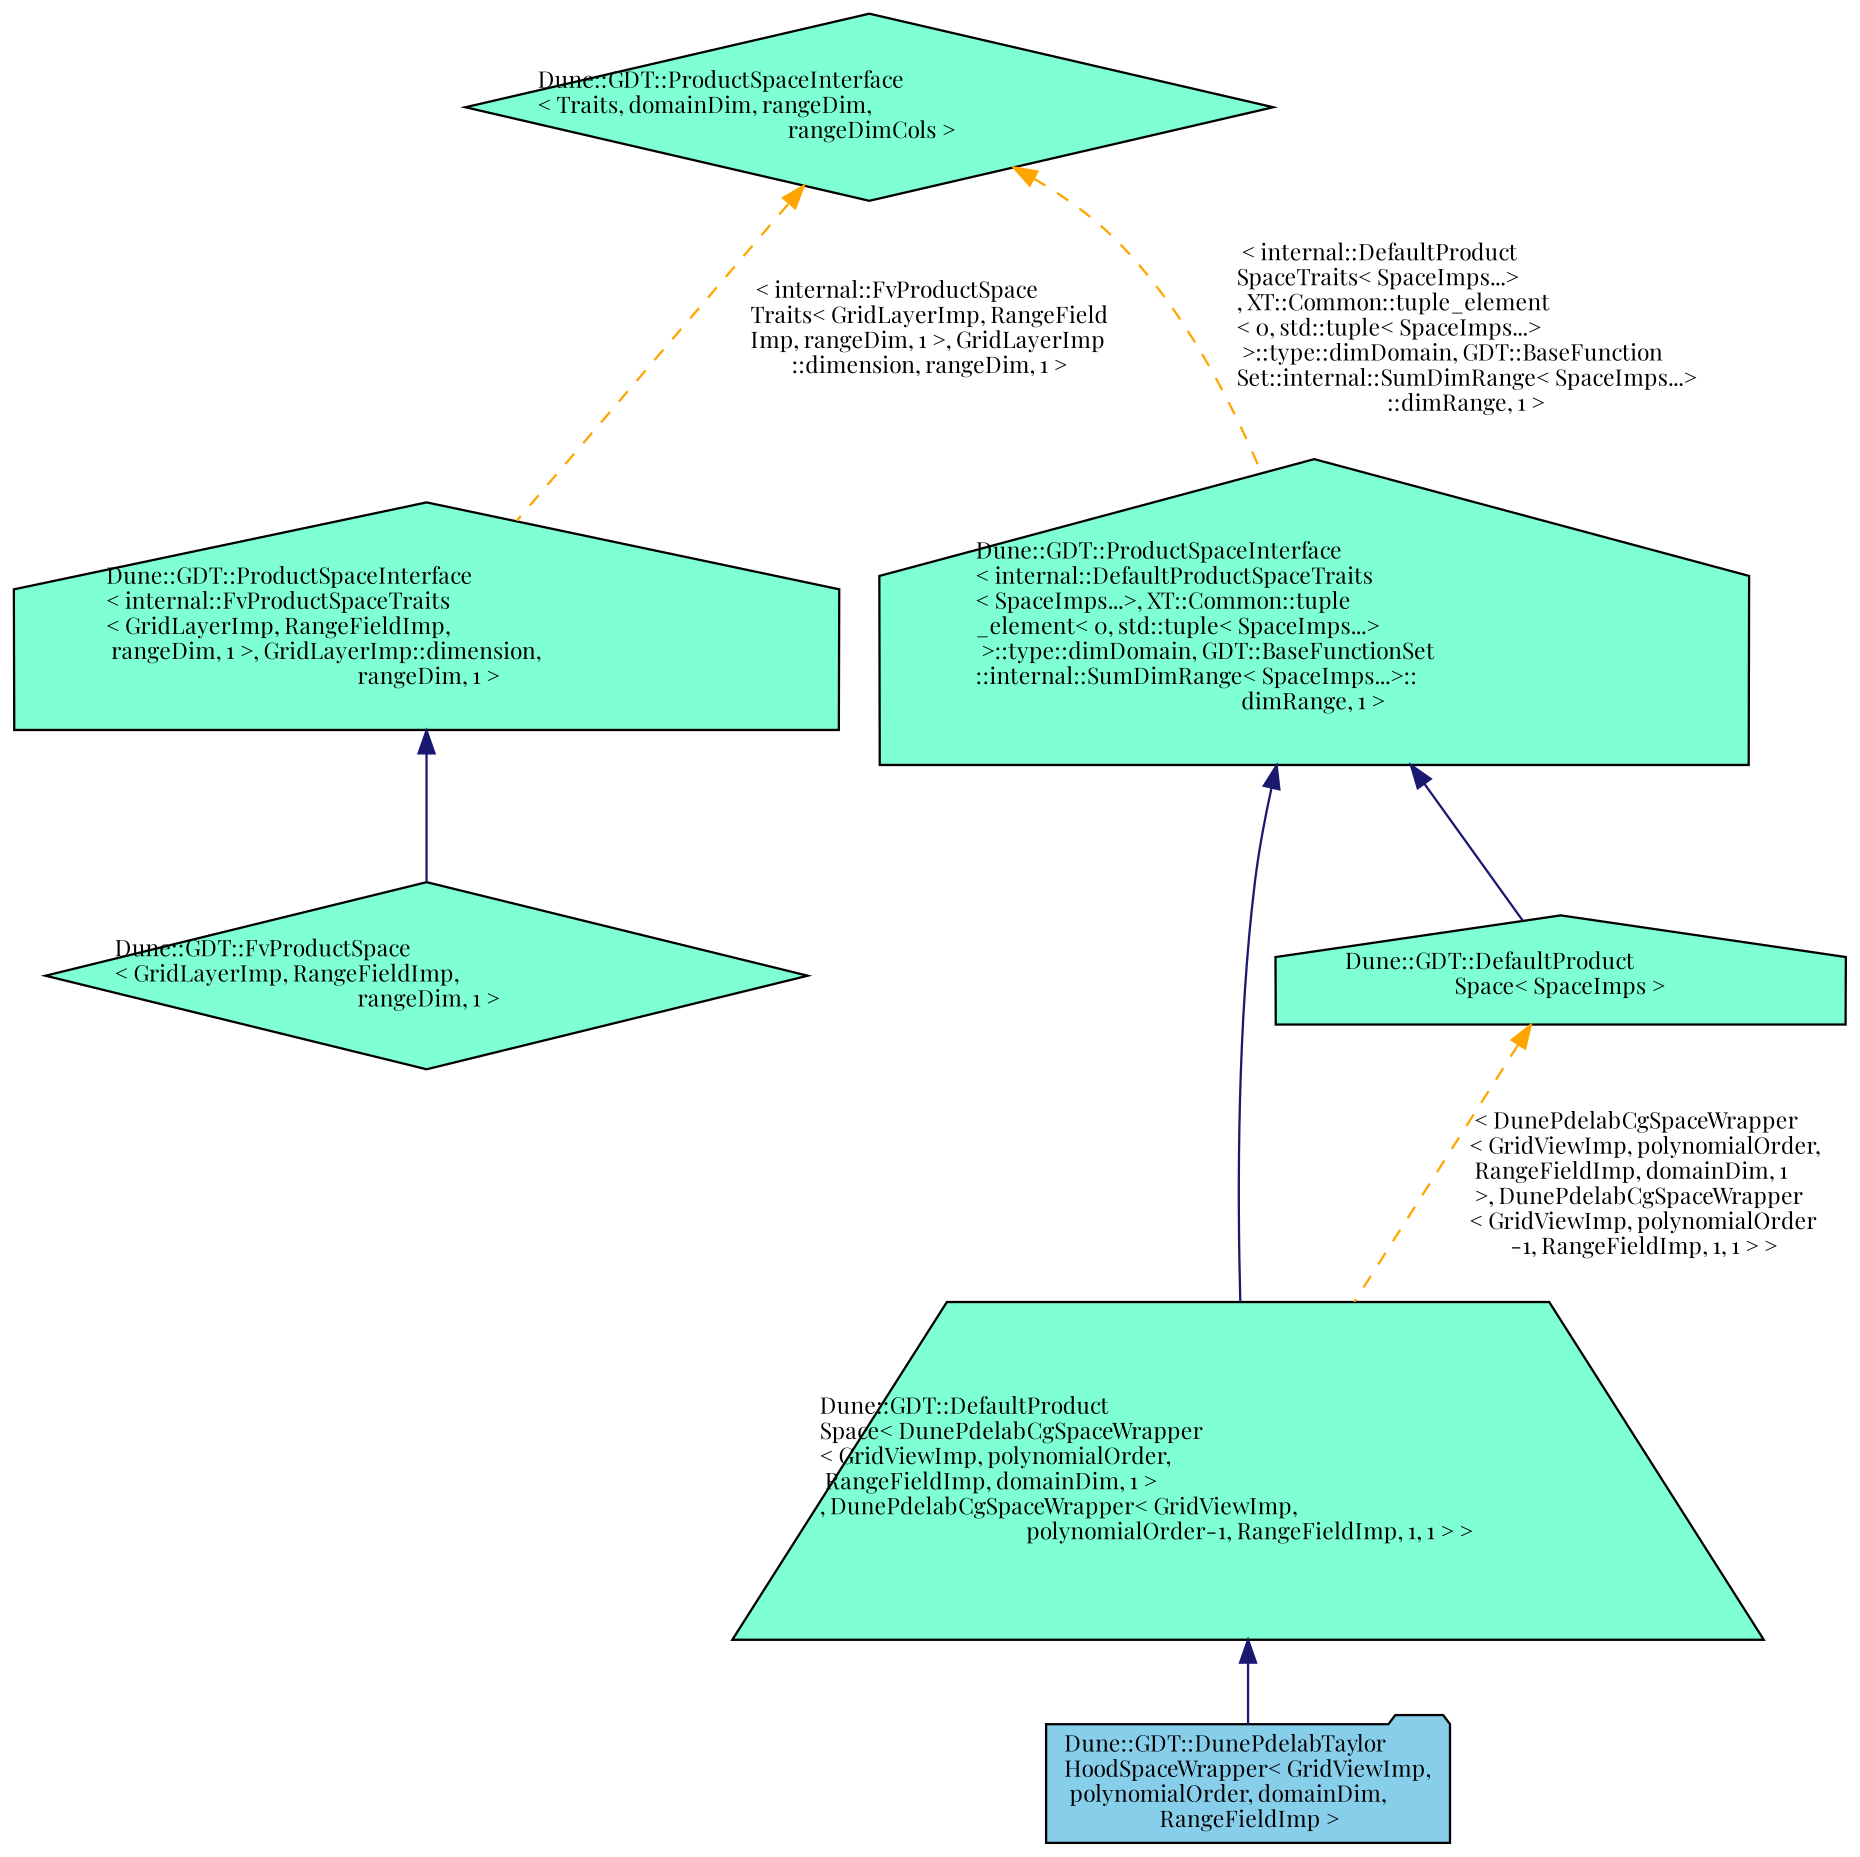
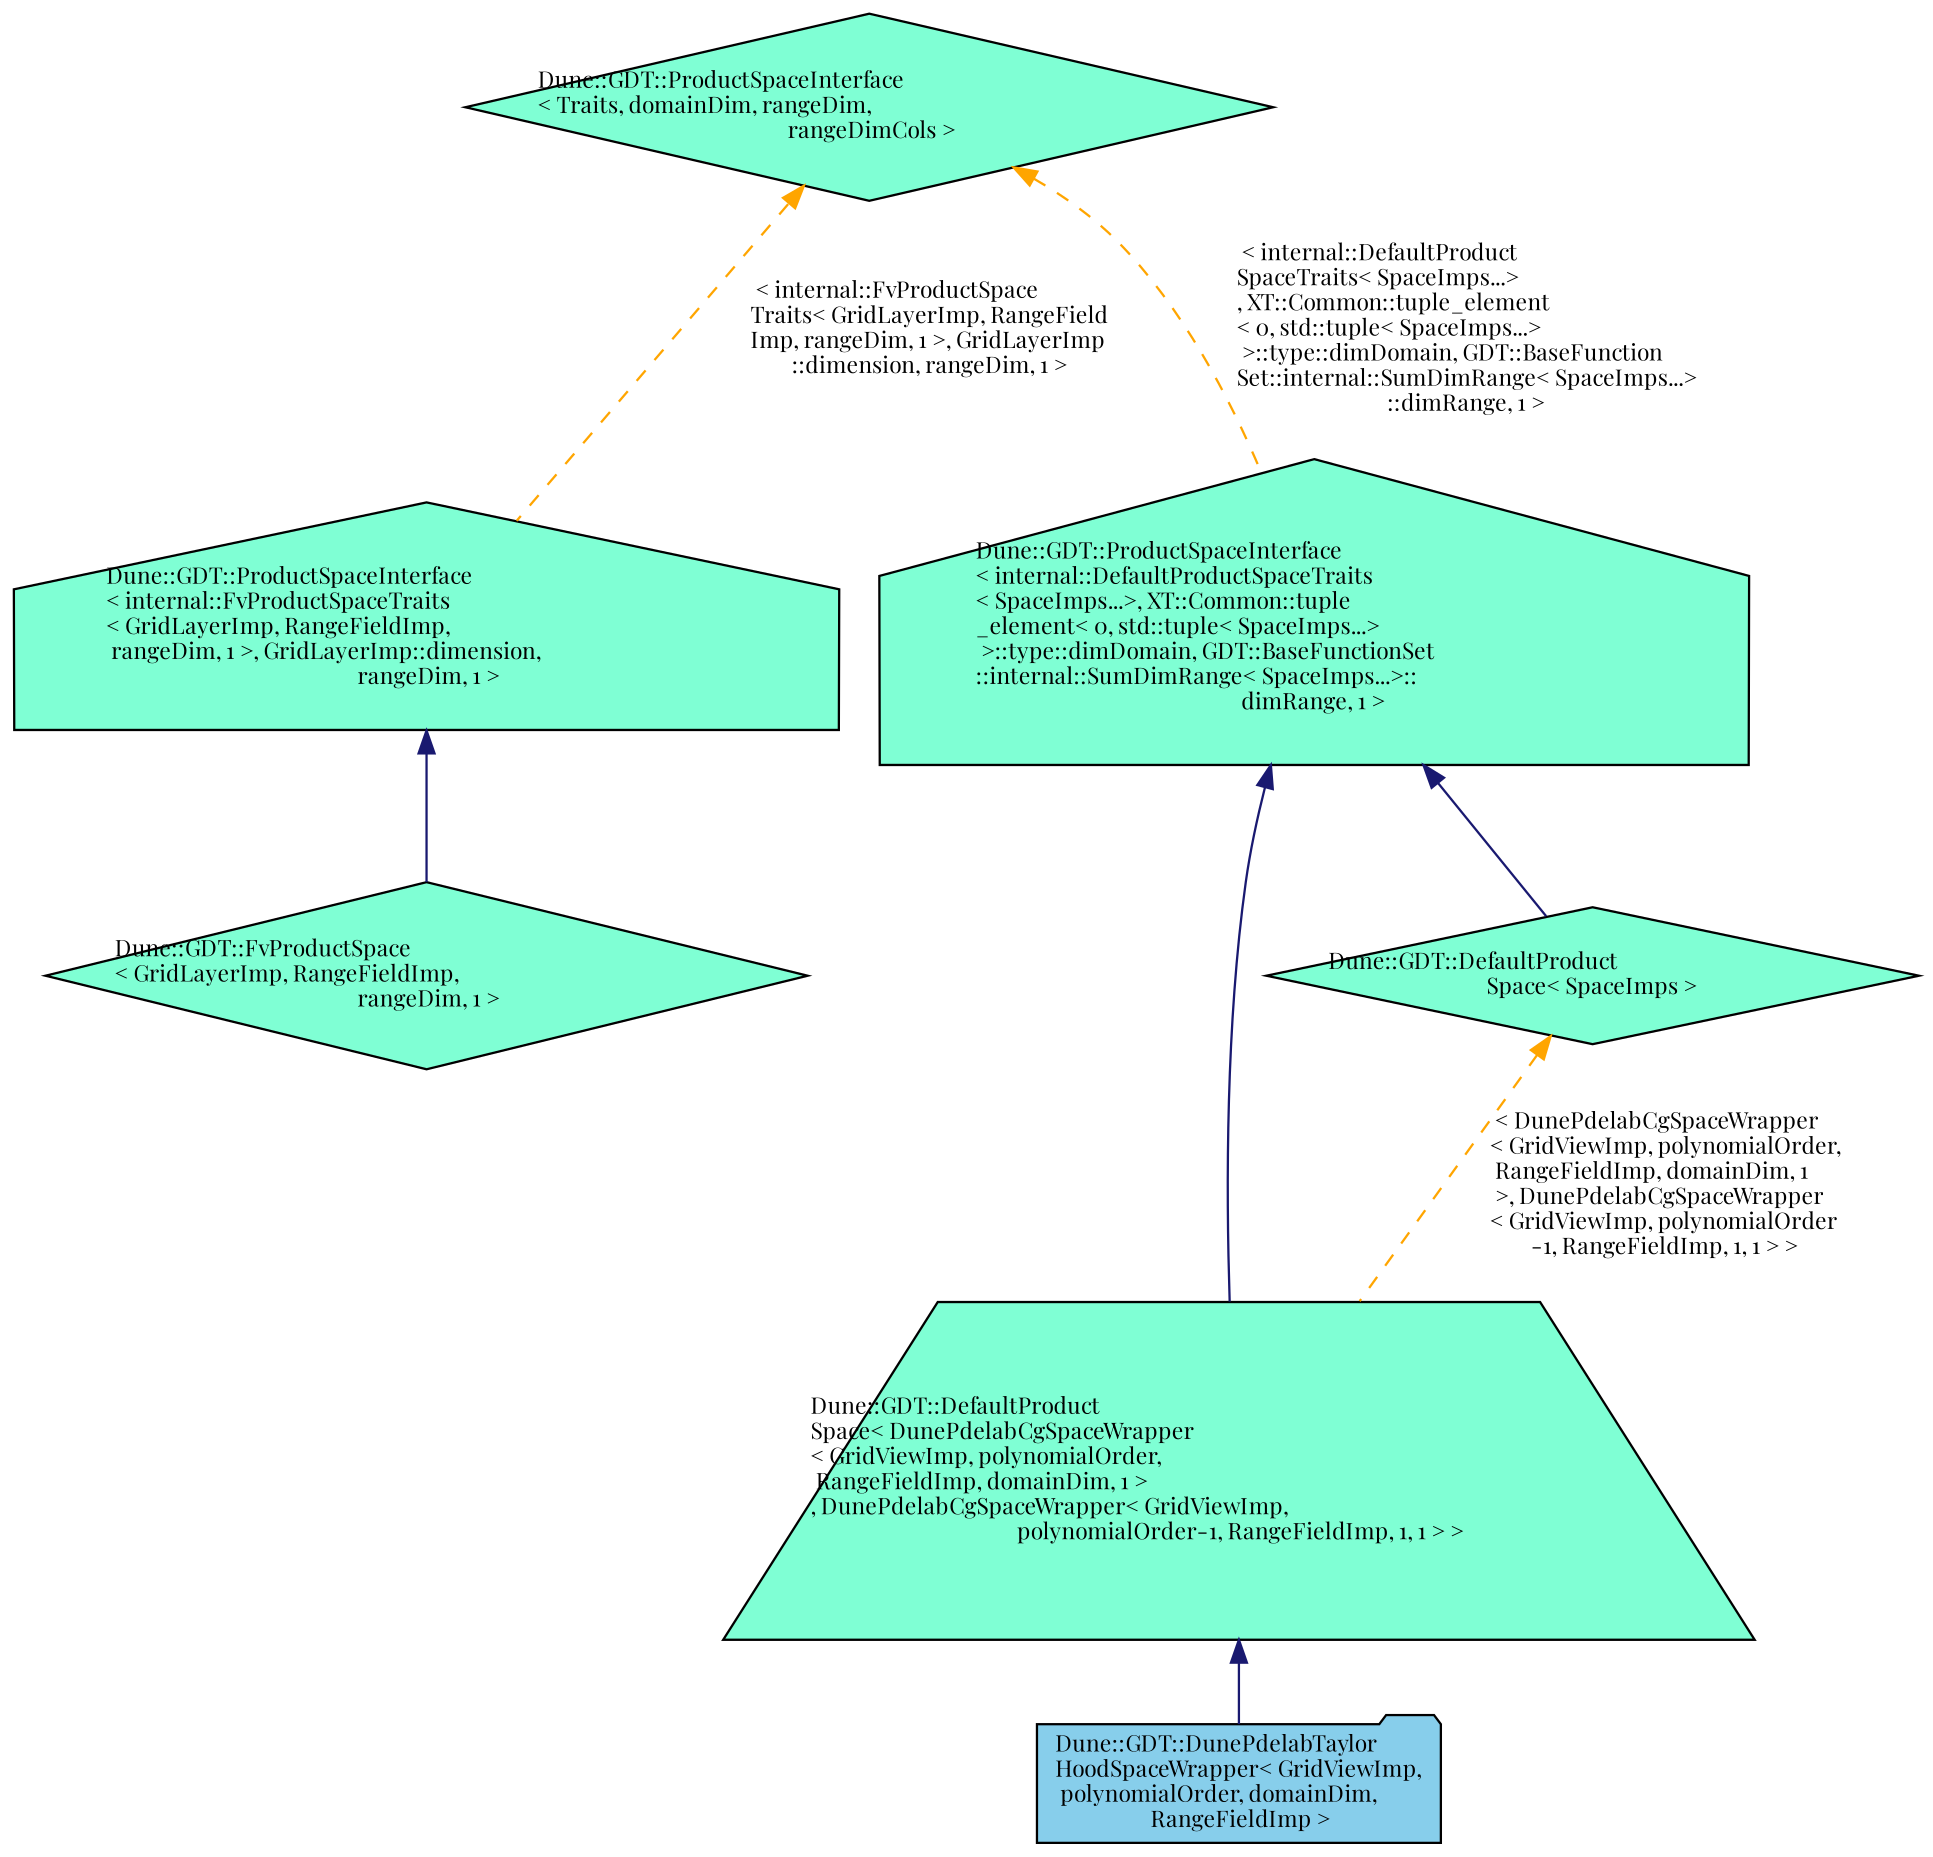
(1561, 976) -> (1593, 976)
